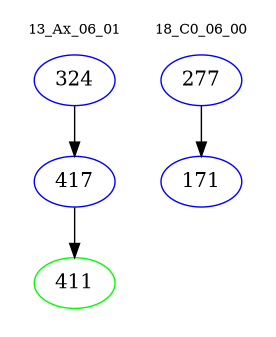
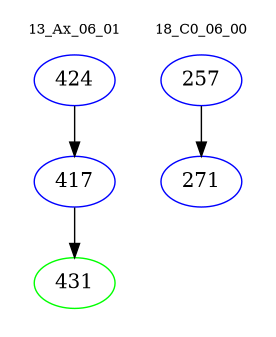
(75, 80) -> (75, 80)
(201, 80) -> (201, 80)
(201, 182) -> (201, 182)
(75, 283) -> (75, 283)
